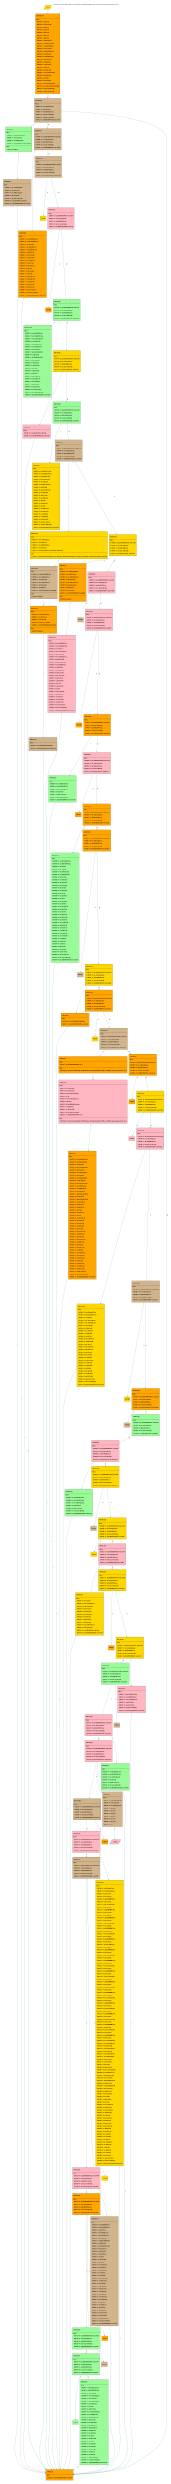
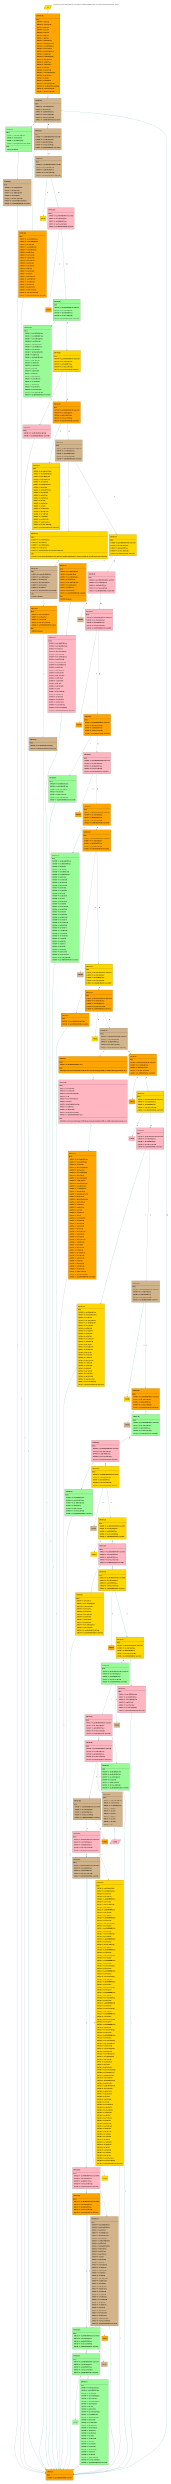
(67, 412) -> (67, 412)
